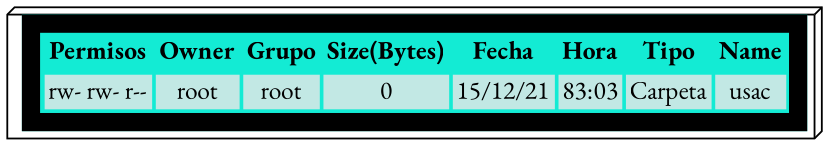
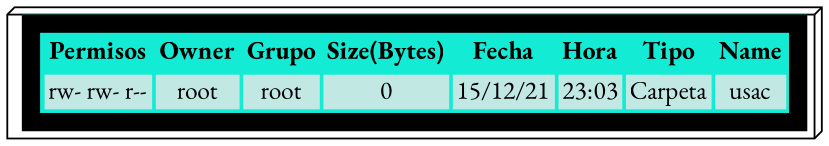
(590, 91) -> (590, 91)
